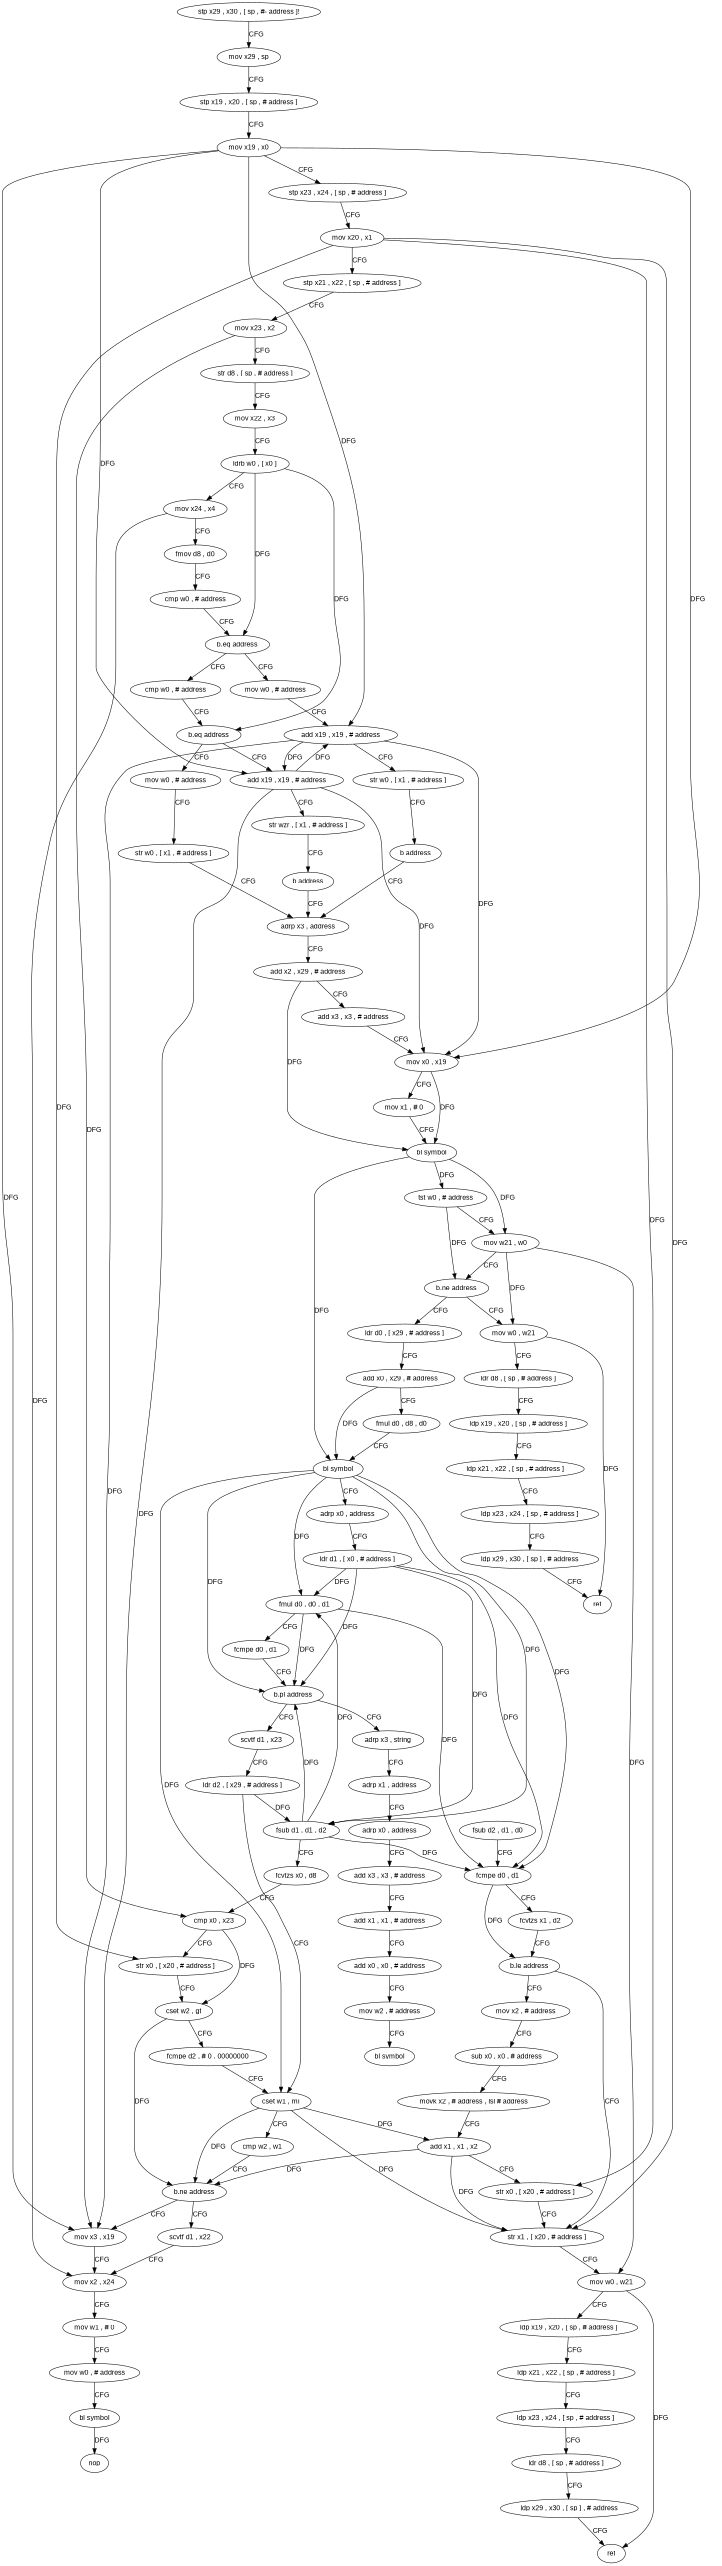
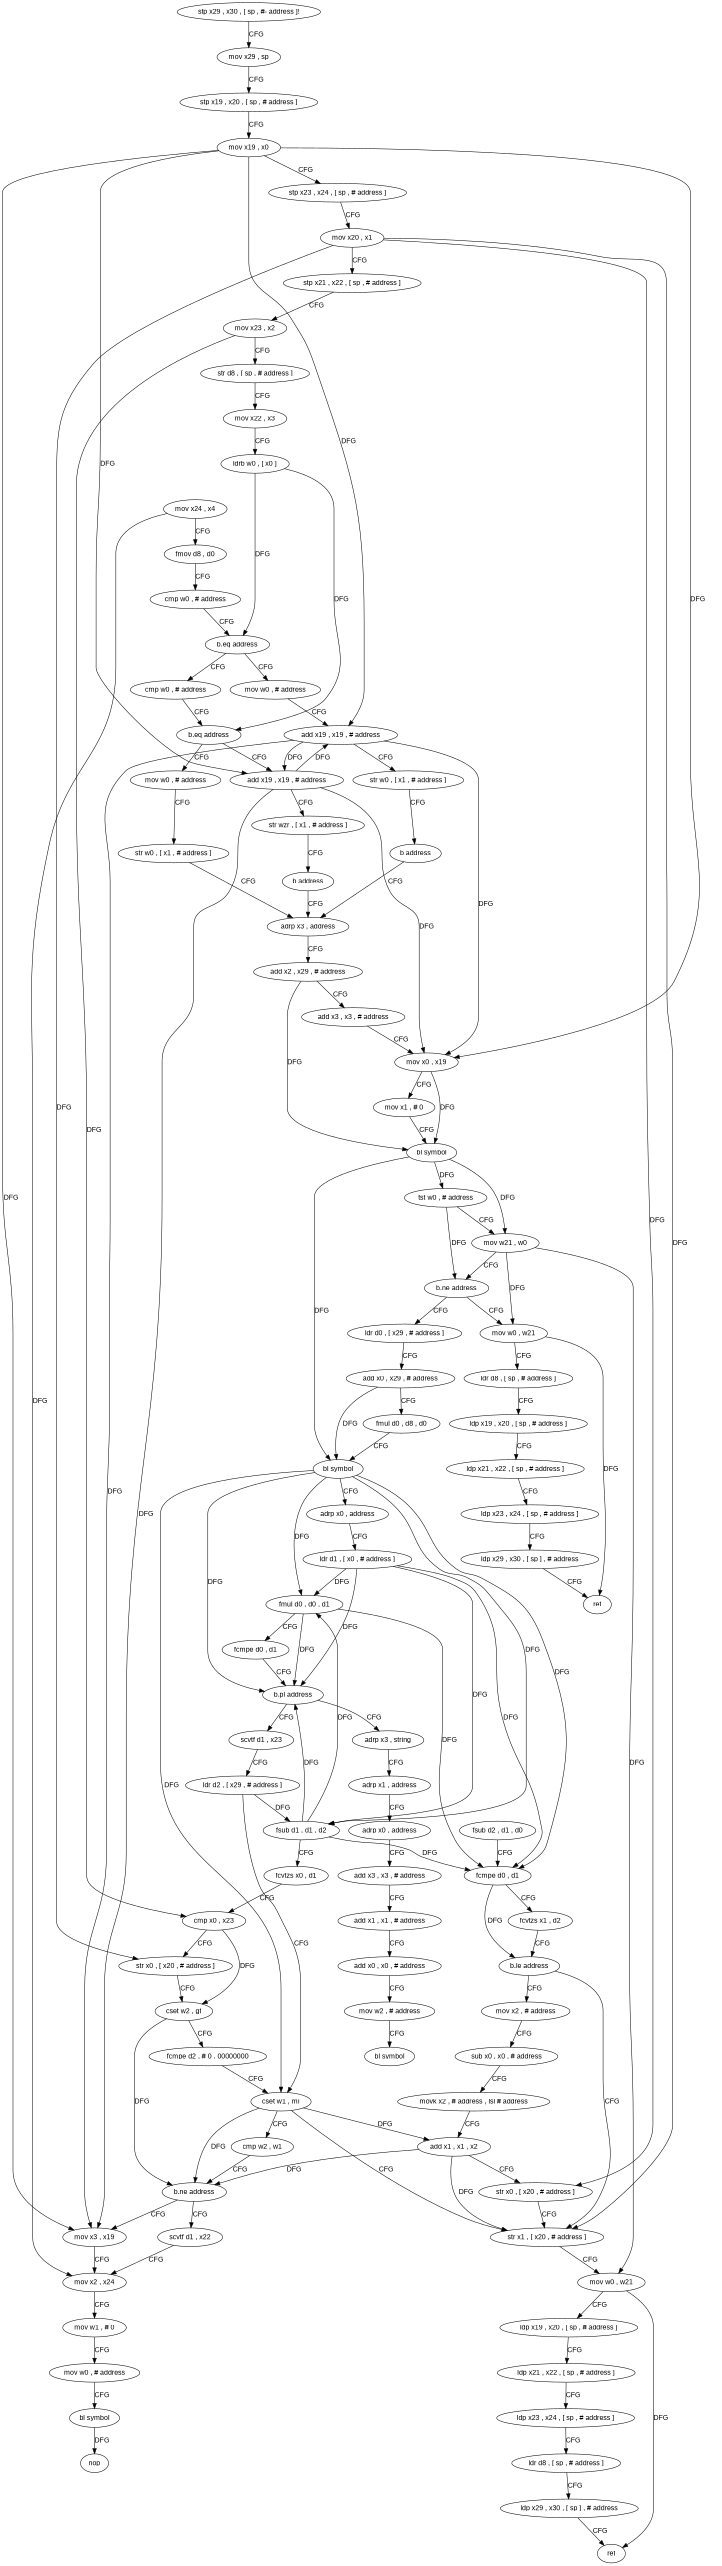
(227, 485) -> none
(296, 1876) -> (296, 1876)
(386, 2169) -> (386, 2169)
